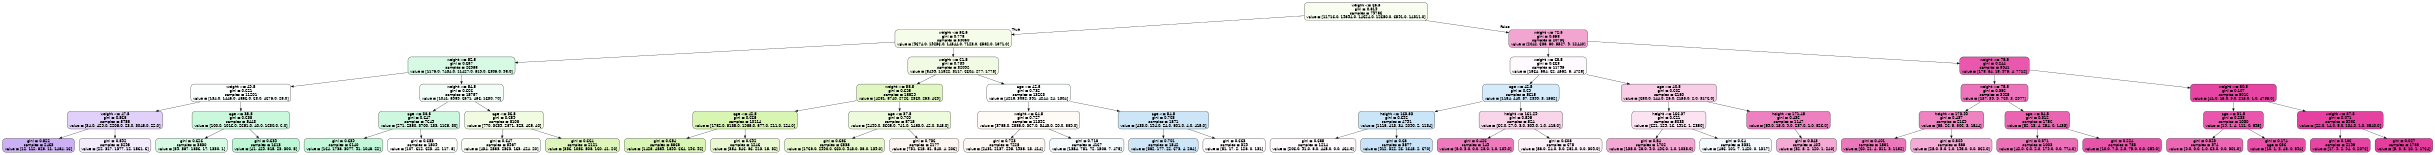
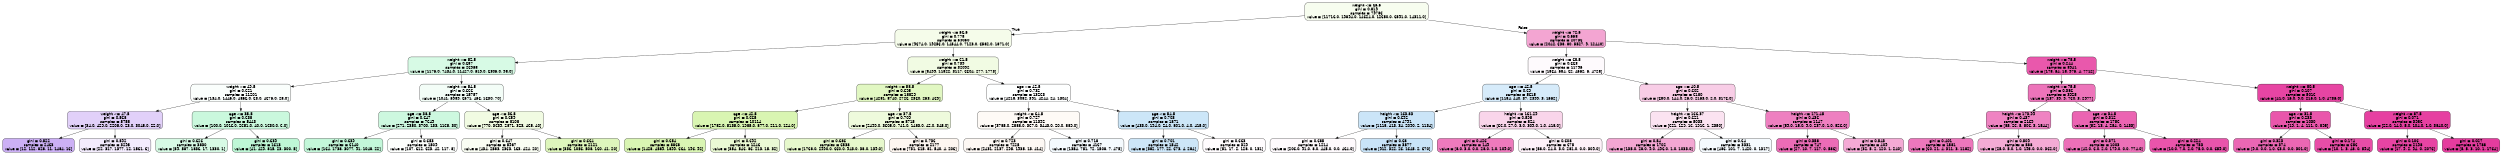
none -> (1808, 145)
(2276, 145) -> (2344, 145)
